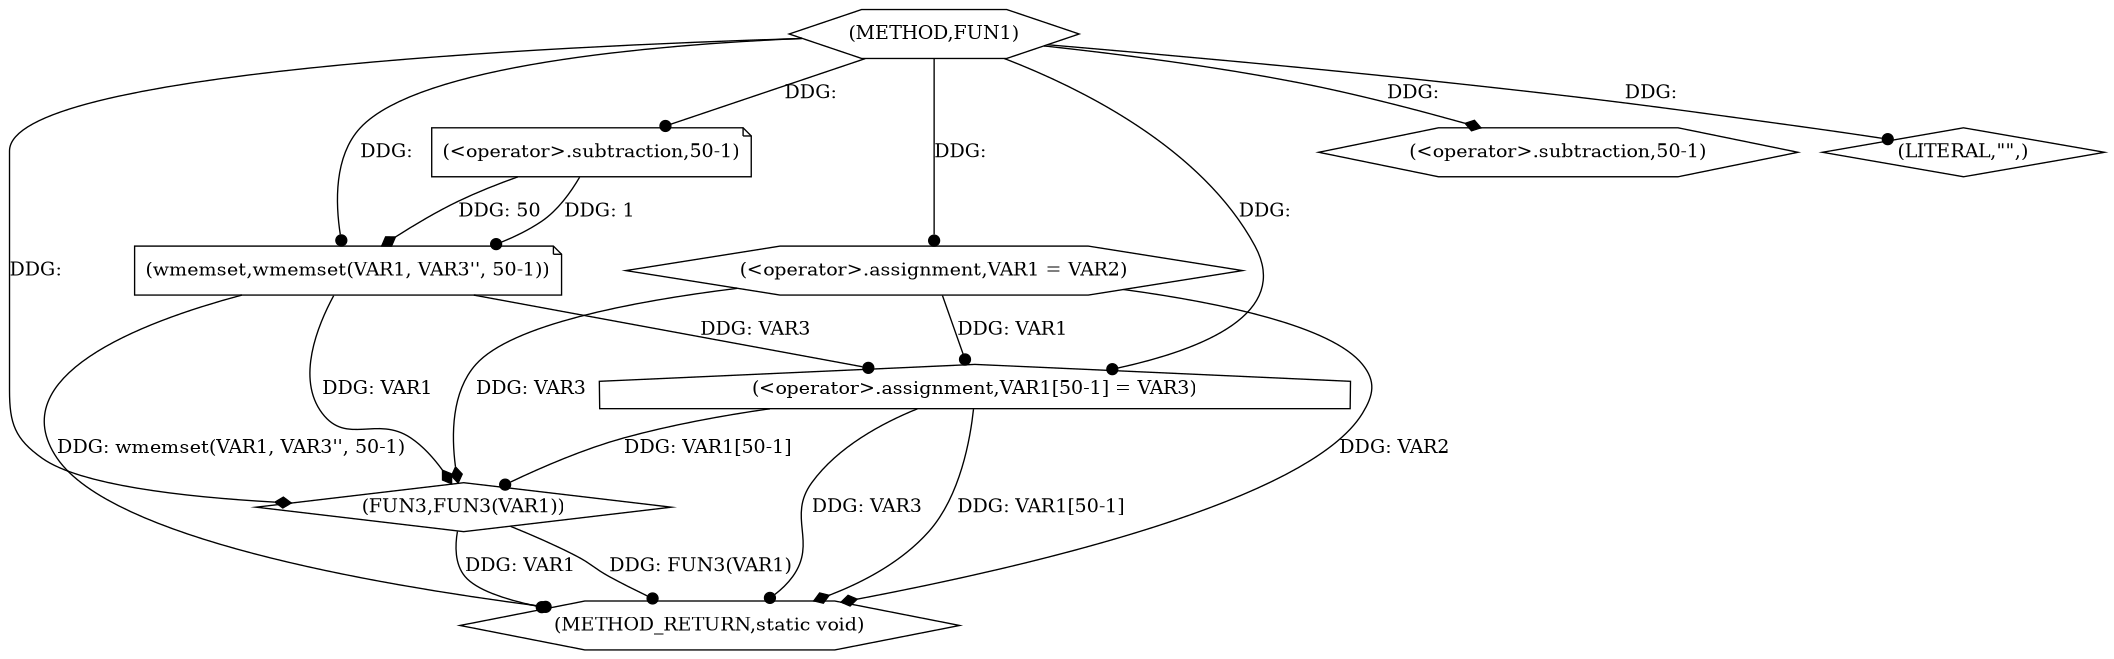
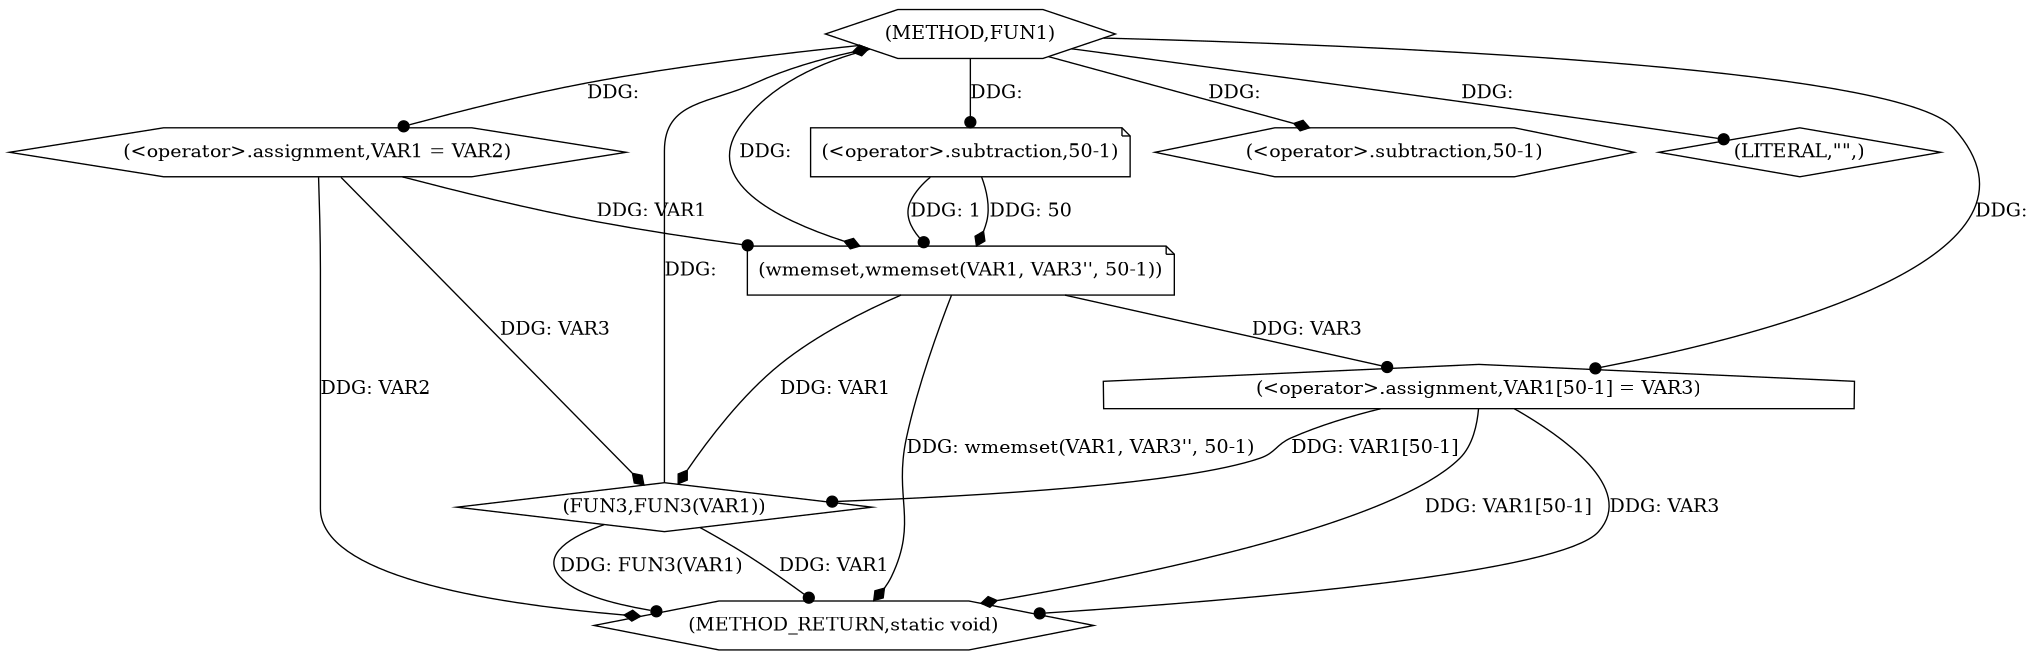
(519, 67) -> (734, 139)
(121, 97) -> (664, 204)
(953, 325) -> (571, 217)
(151, 520) -> (906, 440)
